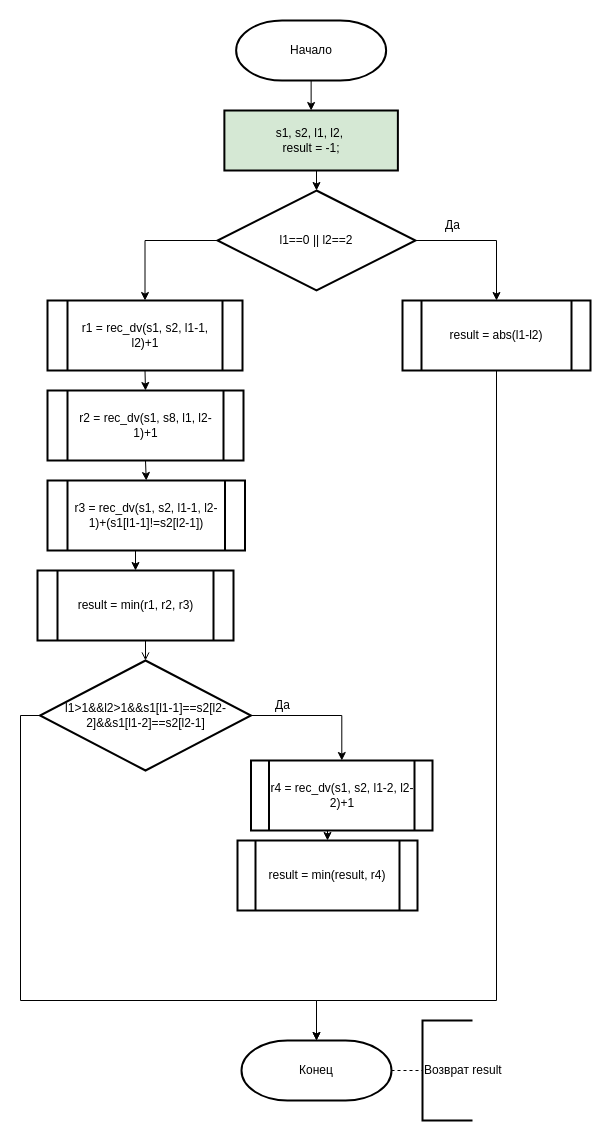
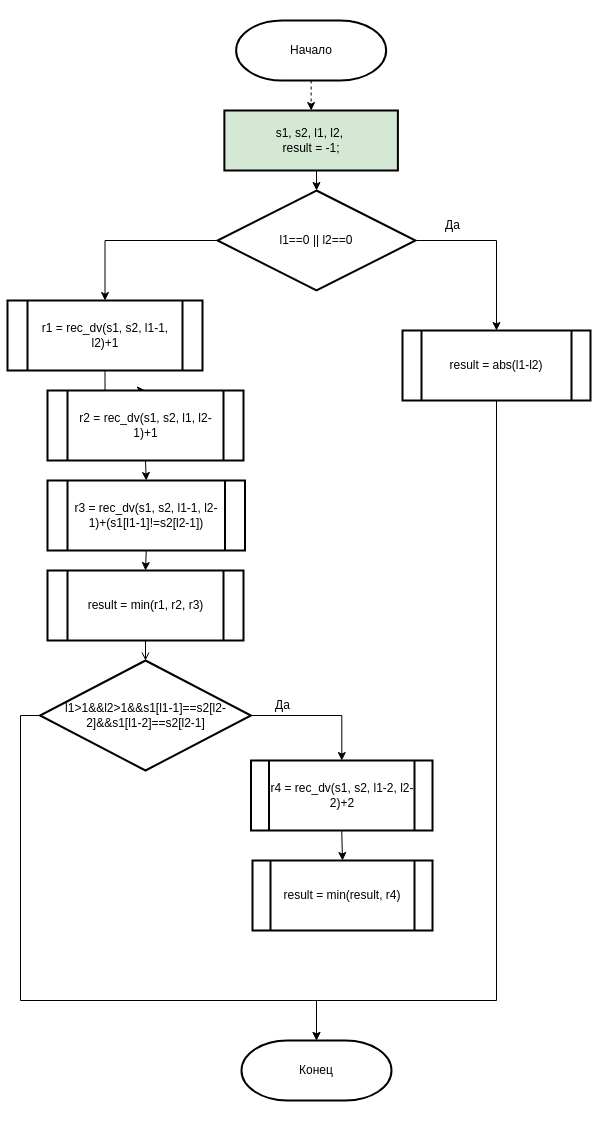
(311, 93) -> (311, 93)
(317, 241) -> (317, 241)
(145, 336) -> (105, 336)
(497, 336) -> (497, 366)
(146, 426) -> (146, 426)
(136, 606) -> (146, 606)
(343, 796) -> (343, 796)
(328, 876) -> (343, 896)
(406, 1071) -> none
(448, 1071) -> none
